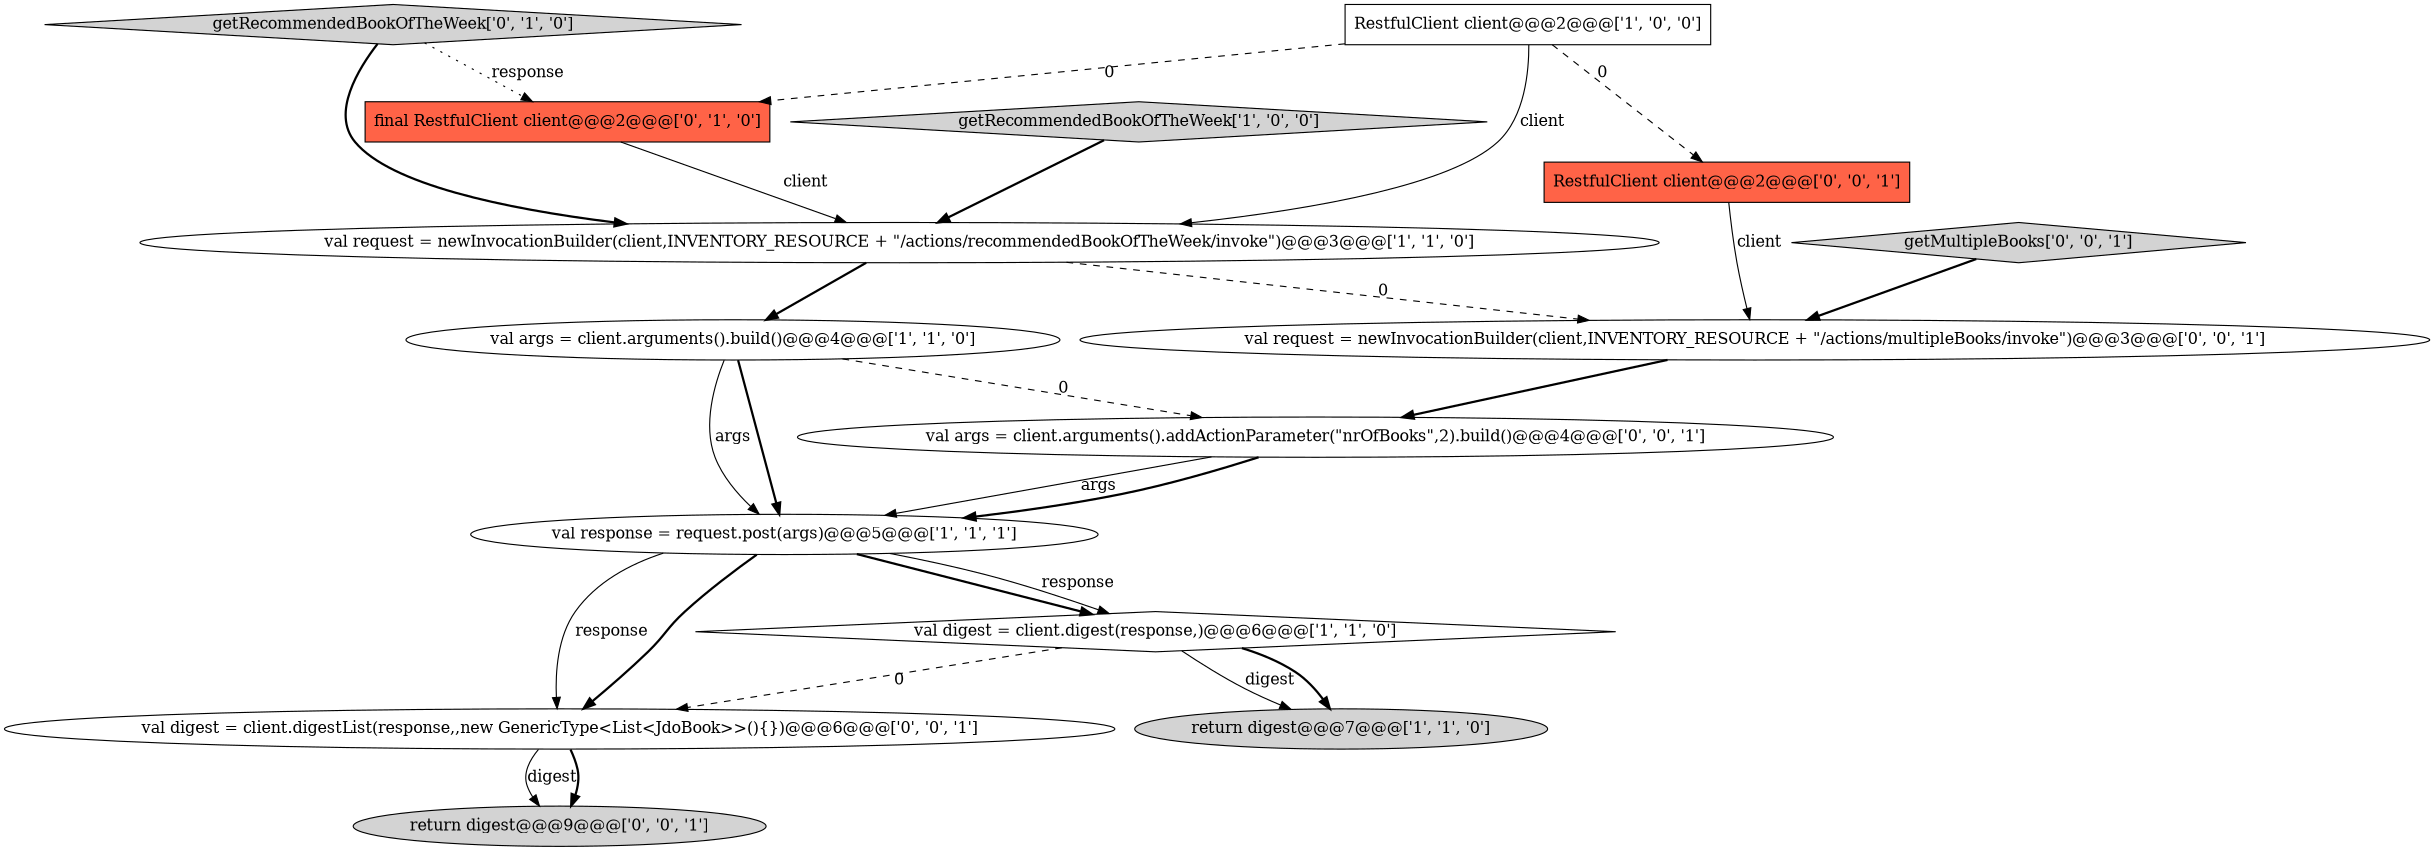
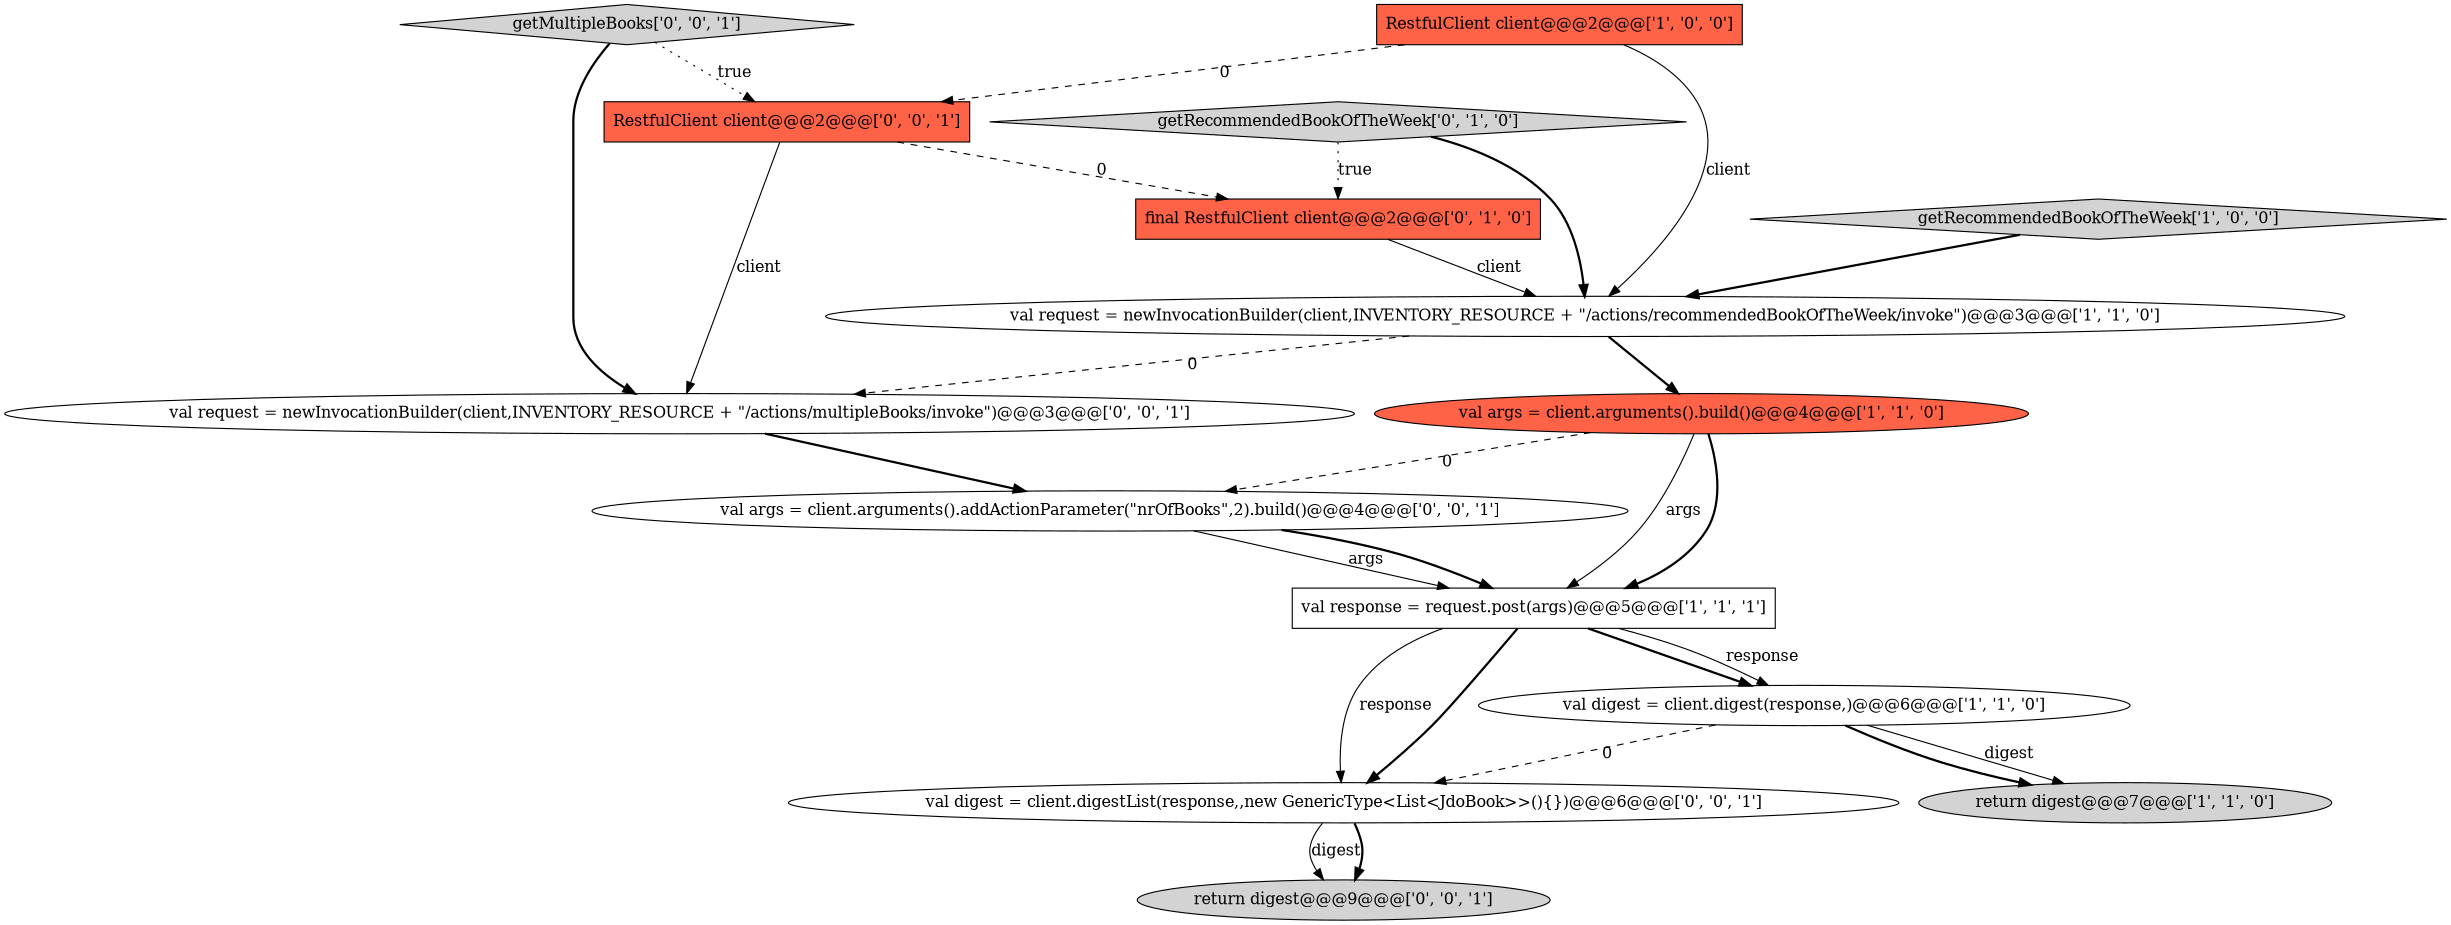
(1528, 25) -> (1559, 25)
none -> (700, 69)
(1058, 72) -> (1057, 170)
(528, 73) -> (1355, 171)
(733, 340) -> (1701, 414)
(784, 534) -> (1534, 608)
(1156, 632) -> (1804, 705)
